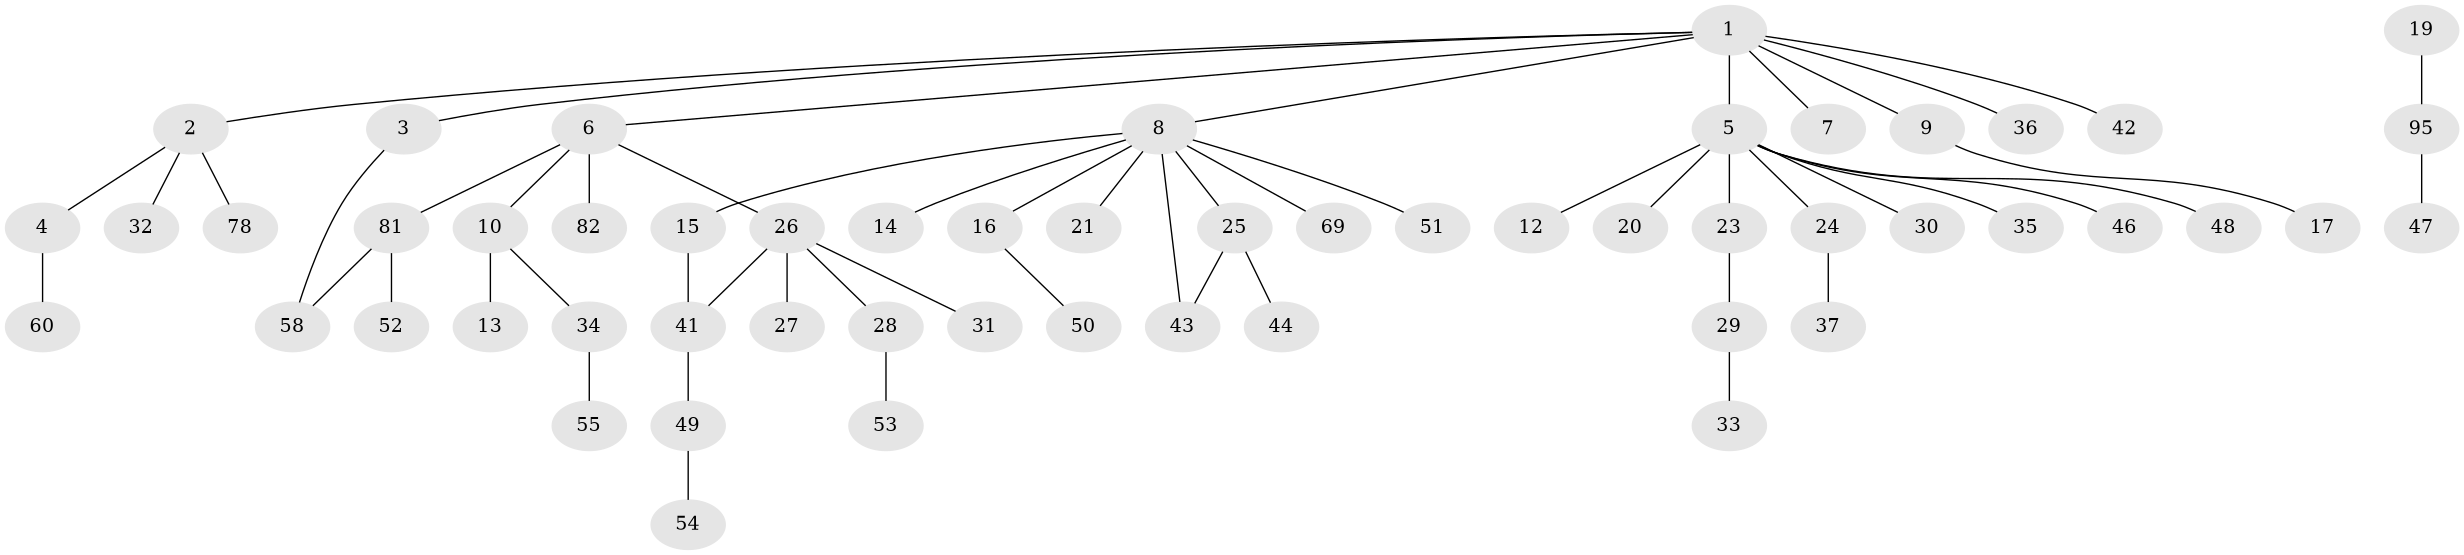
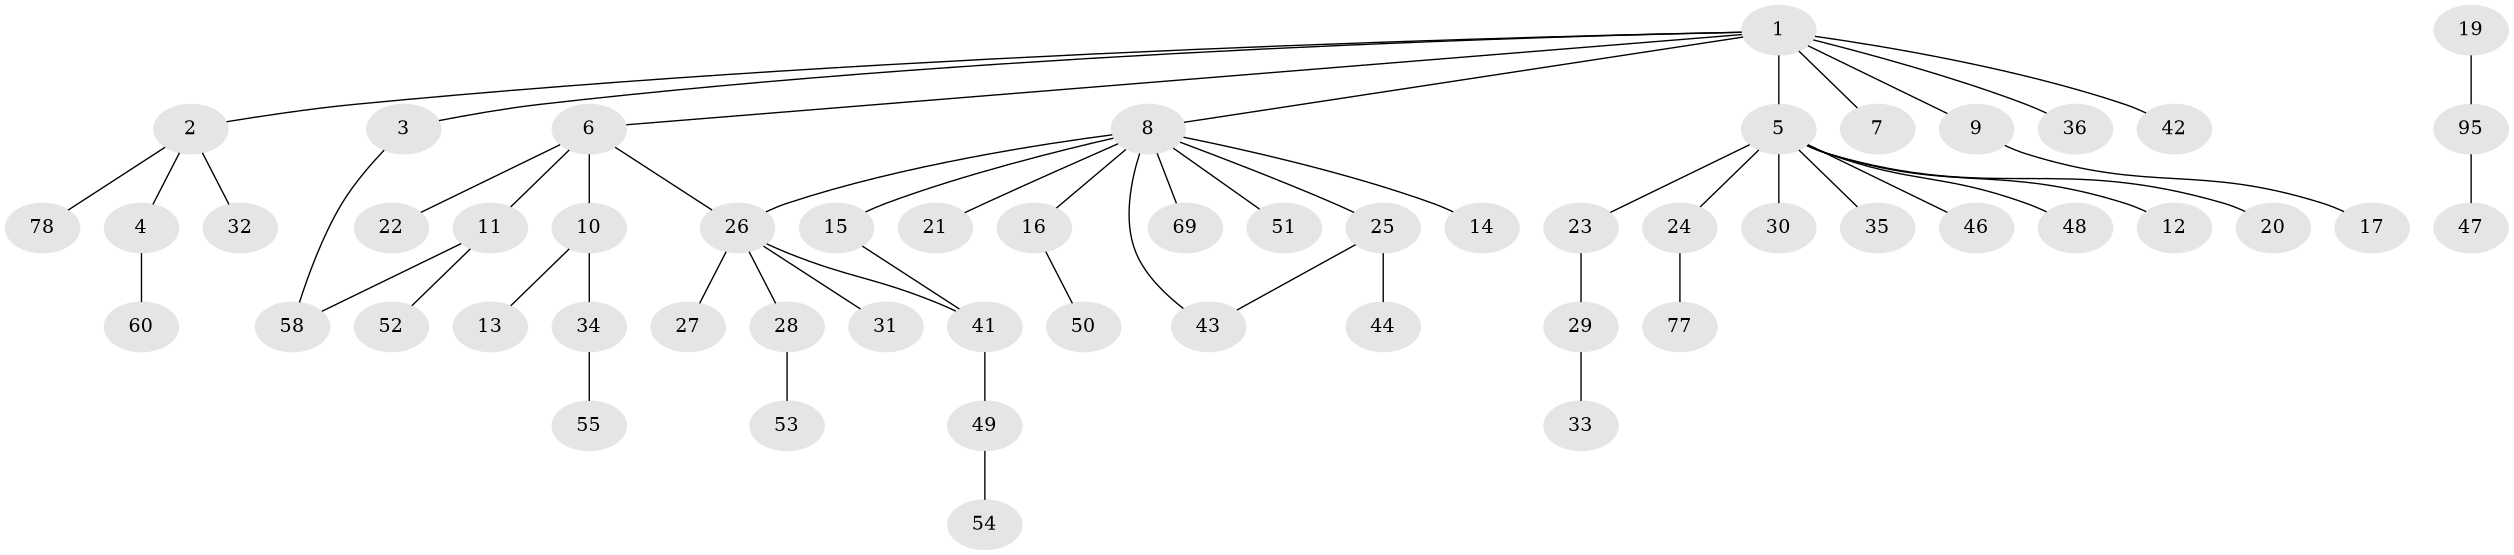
none -> (937, 164)
(391, 228) -> (490, 228)
(589, 228) -> (391, 228)
(1828, 327) -> (1680, 327)
